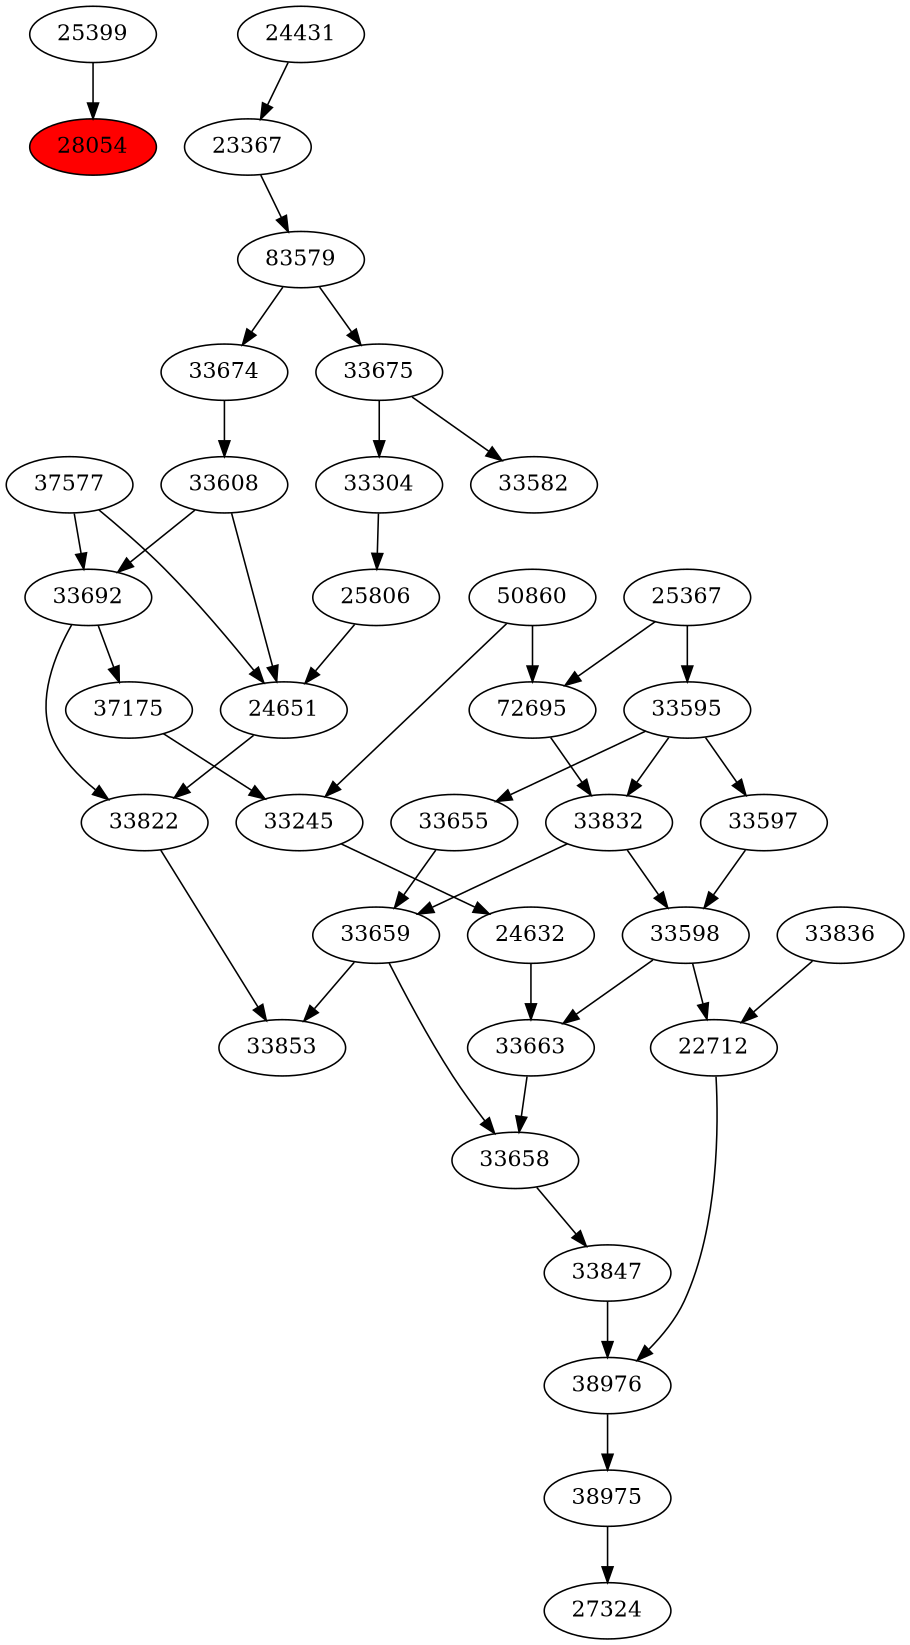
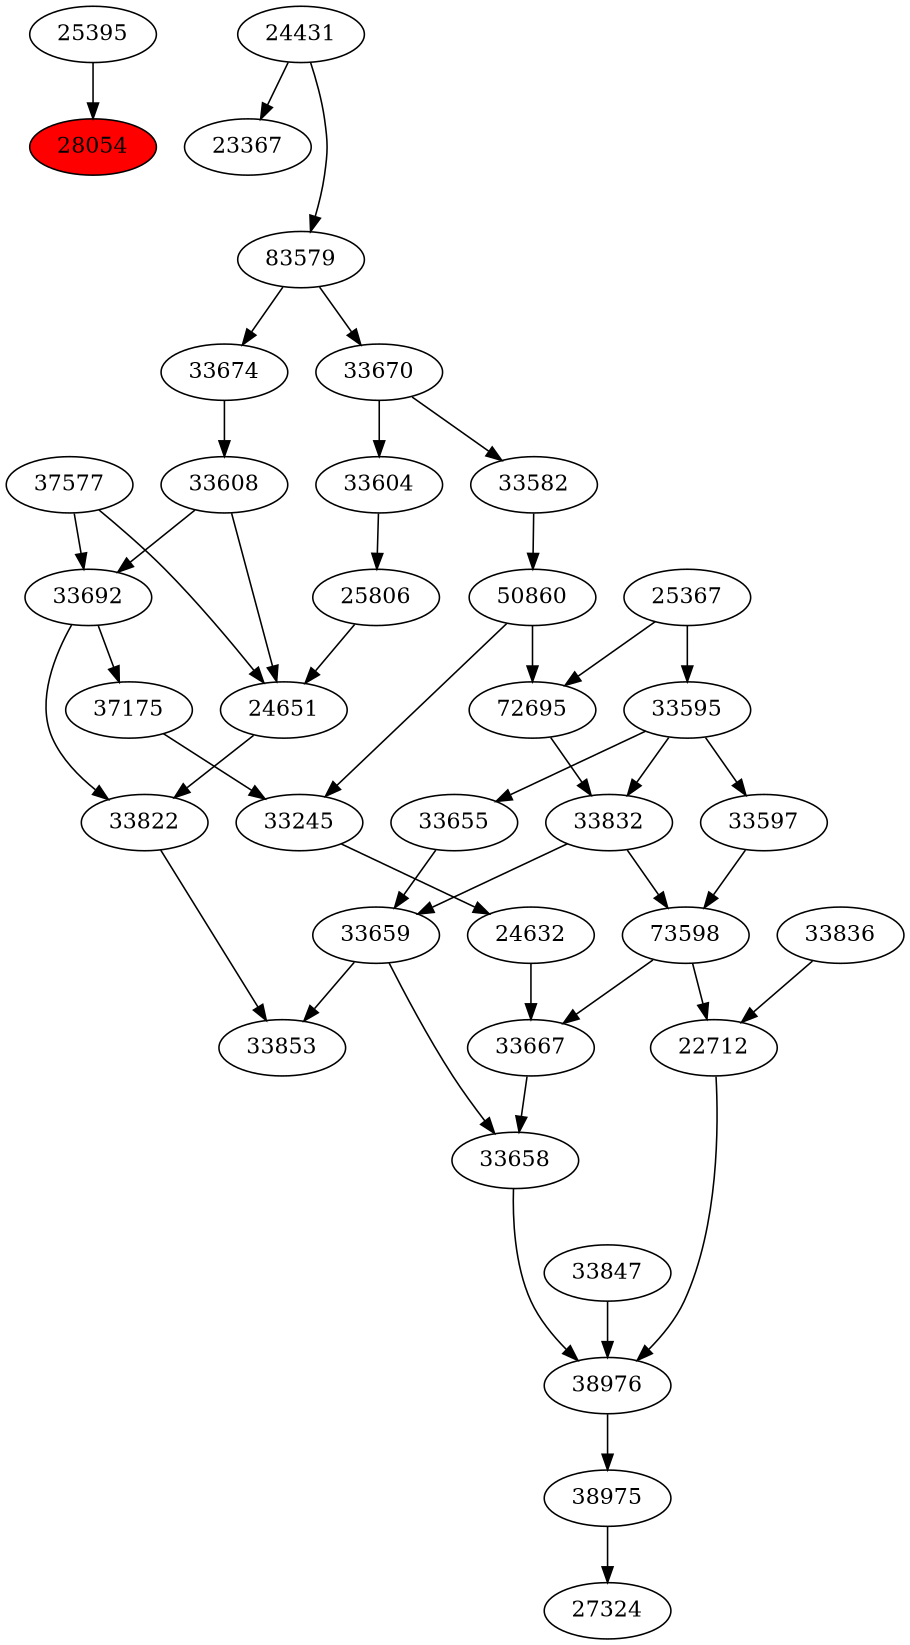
(93, 34) -> (93, 34)
(271, 196) -> (327, 139)
(379, 372) -> (379, 372)
(379, 485) -> (379, 485)
none -> (533, 533)
(686, 935) -> (686, 935)
(531, 1048) -> (531, 1048)
(556, 1211) -> (522, 1275)
